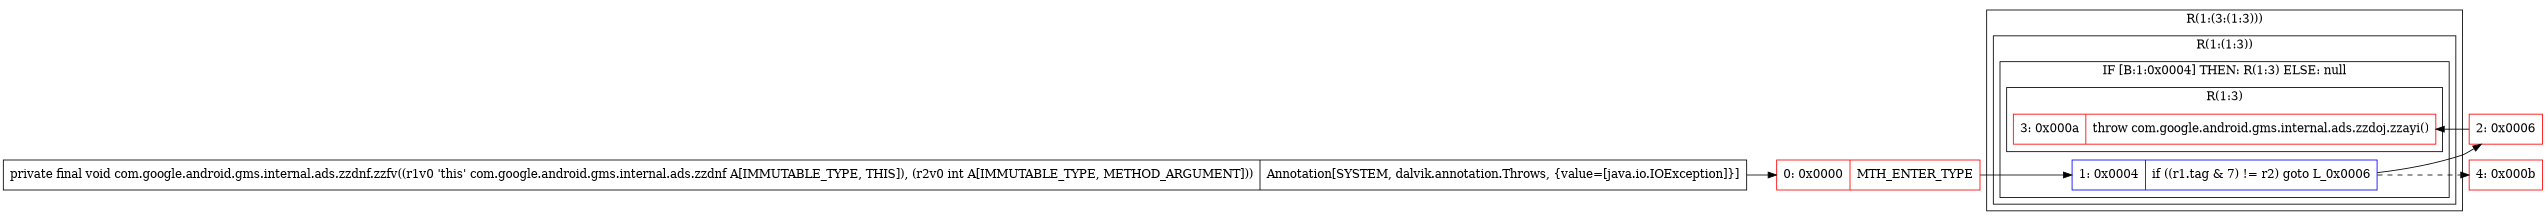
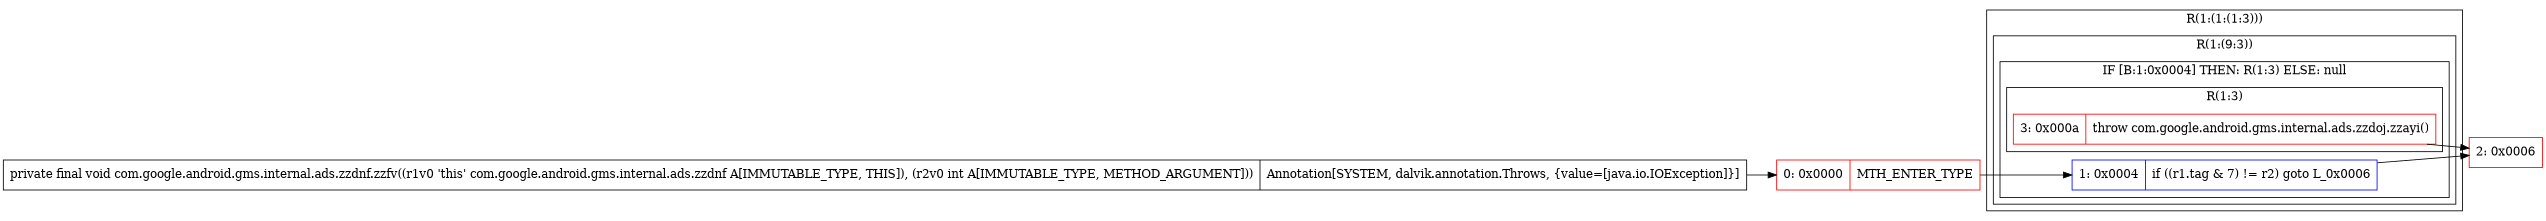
(2225, 20) -> (2225, 20)
(2225, 45) -> (2225, 45)
(2457, 129) -> (2437, 145)
(2506, 175) -> none
